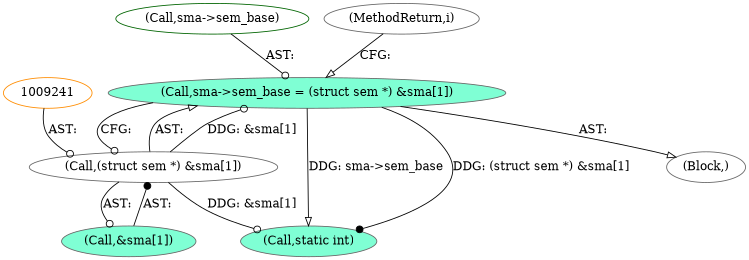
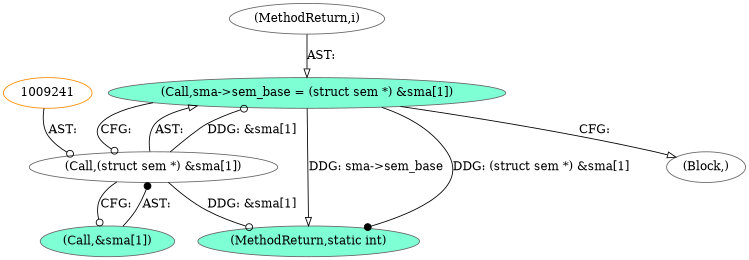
(212, 19) -> none
(377, 56) -> (323, 56)
(595, 130) -> (597, 130)
(119, 204) -> (118, 204)
(309, 241) -> (309, 241)
